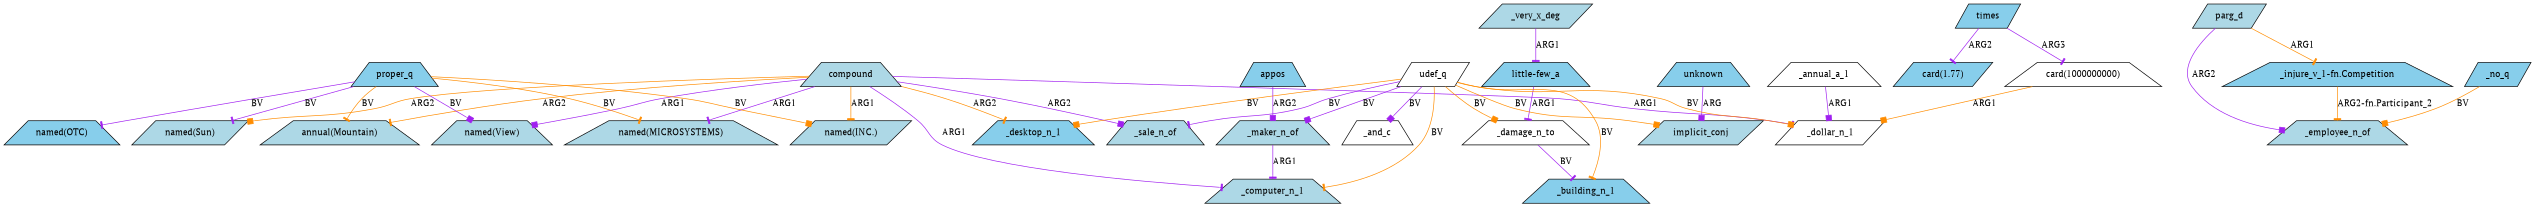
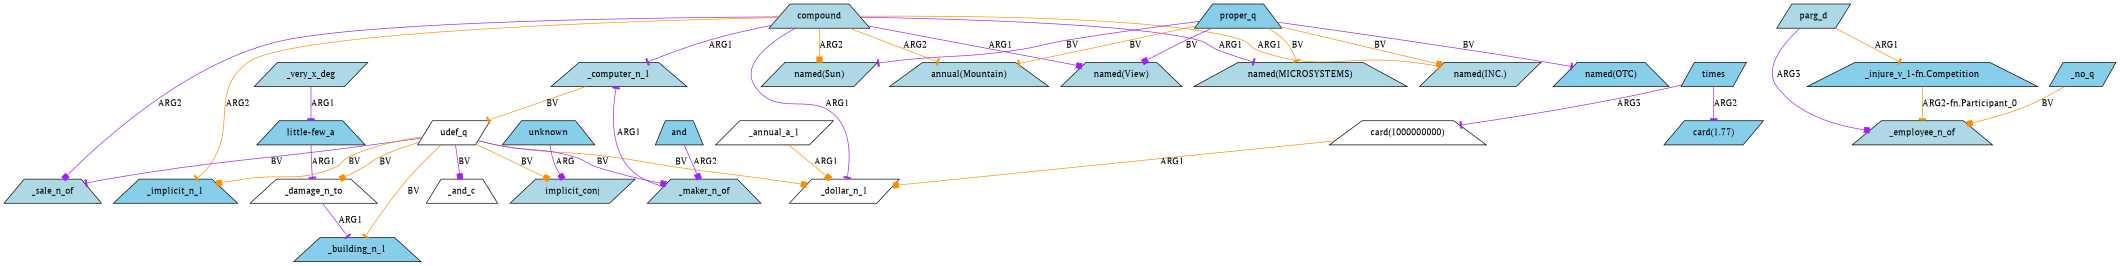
(1273, 74) -> (679, 133)
(1824, 74) -> (775, 133)
(2204, 74) -> (1789, 74)
(1827, 100) -> (807, 160)
(2385, 104) -> (1970, 104)
(1033, 133) -> (175, 191)
(1403, 159) -> (538, 103)
(1566, 162) -> (351, 220)
